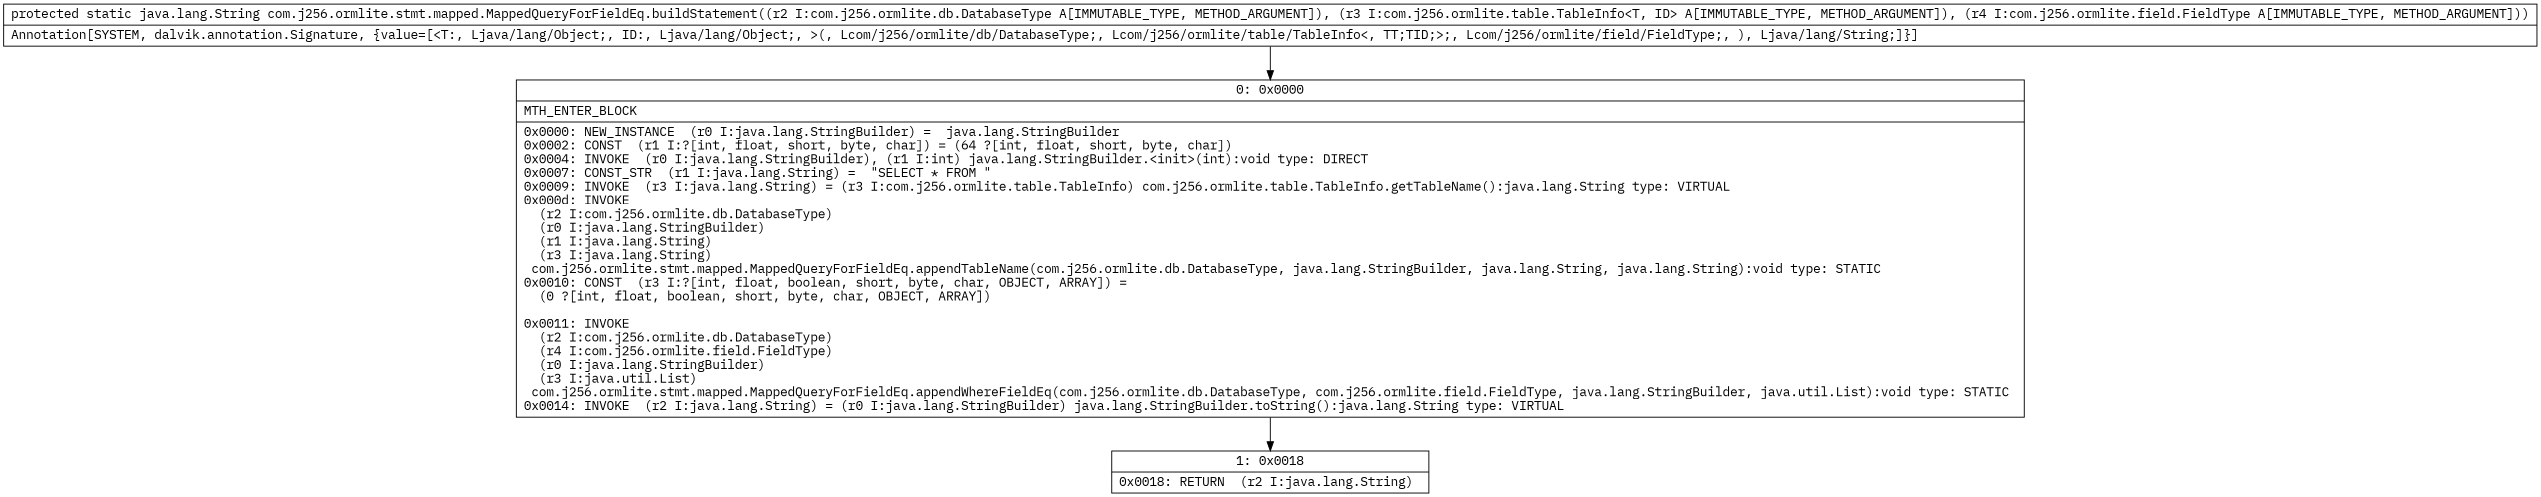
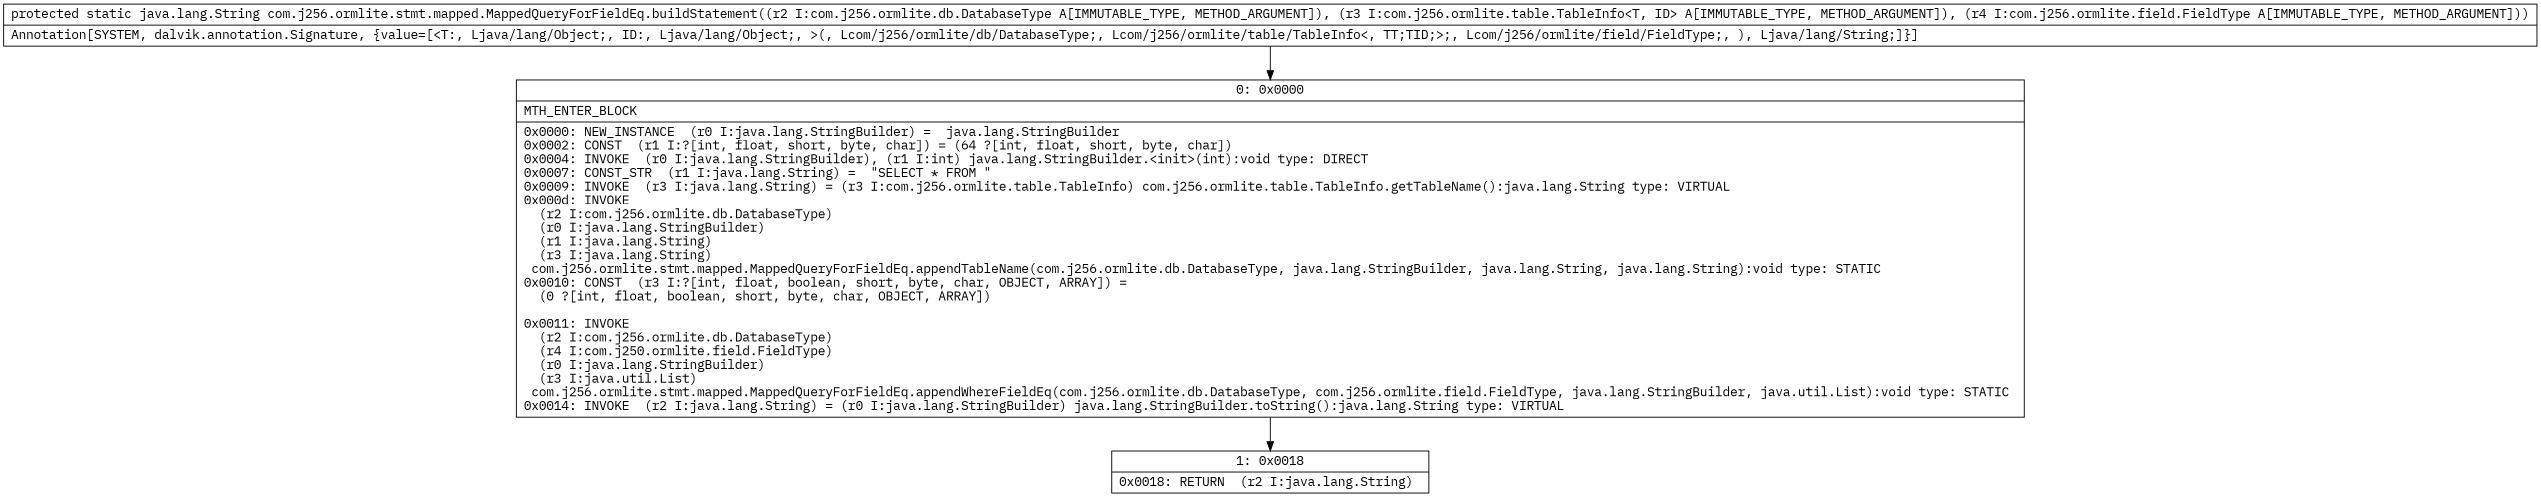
(679, 351) -> (679, 351)
